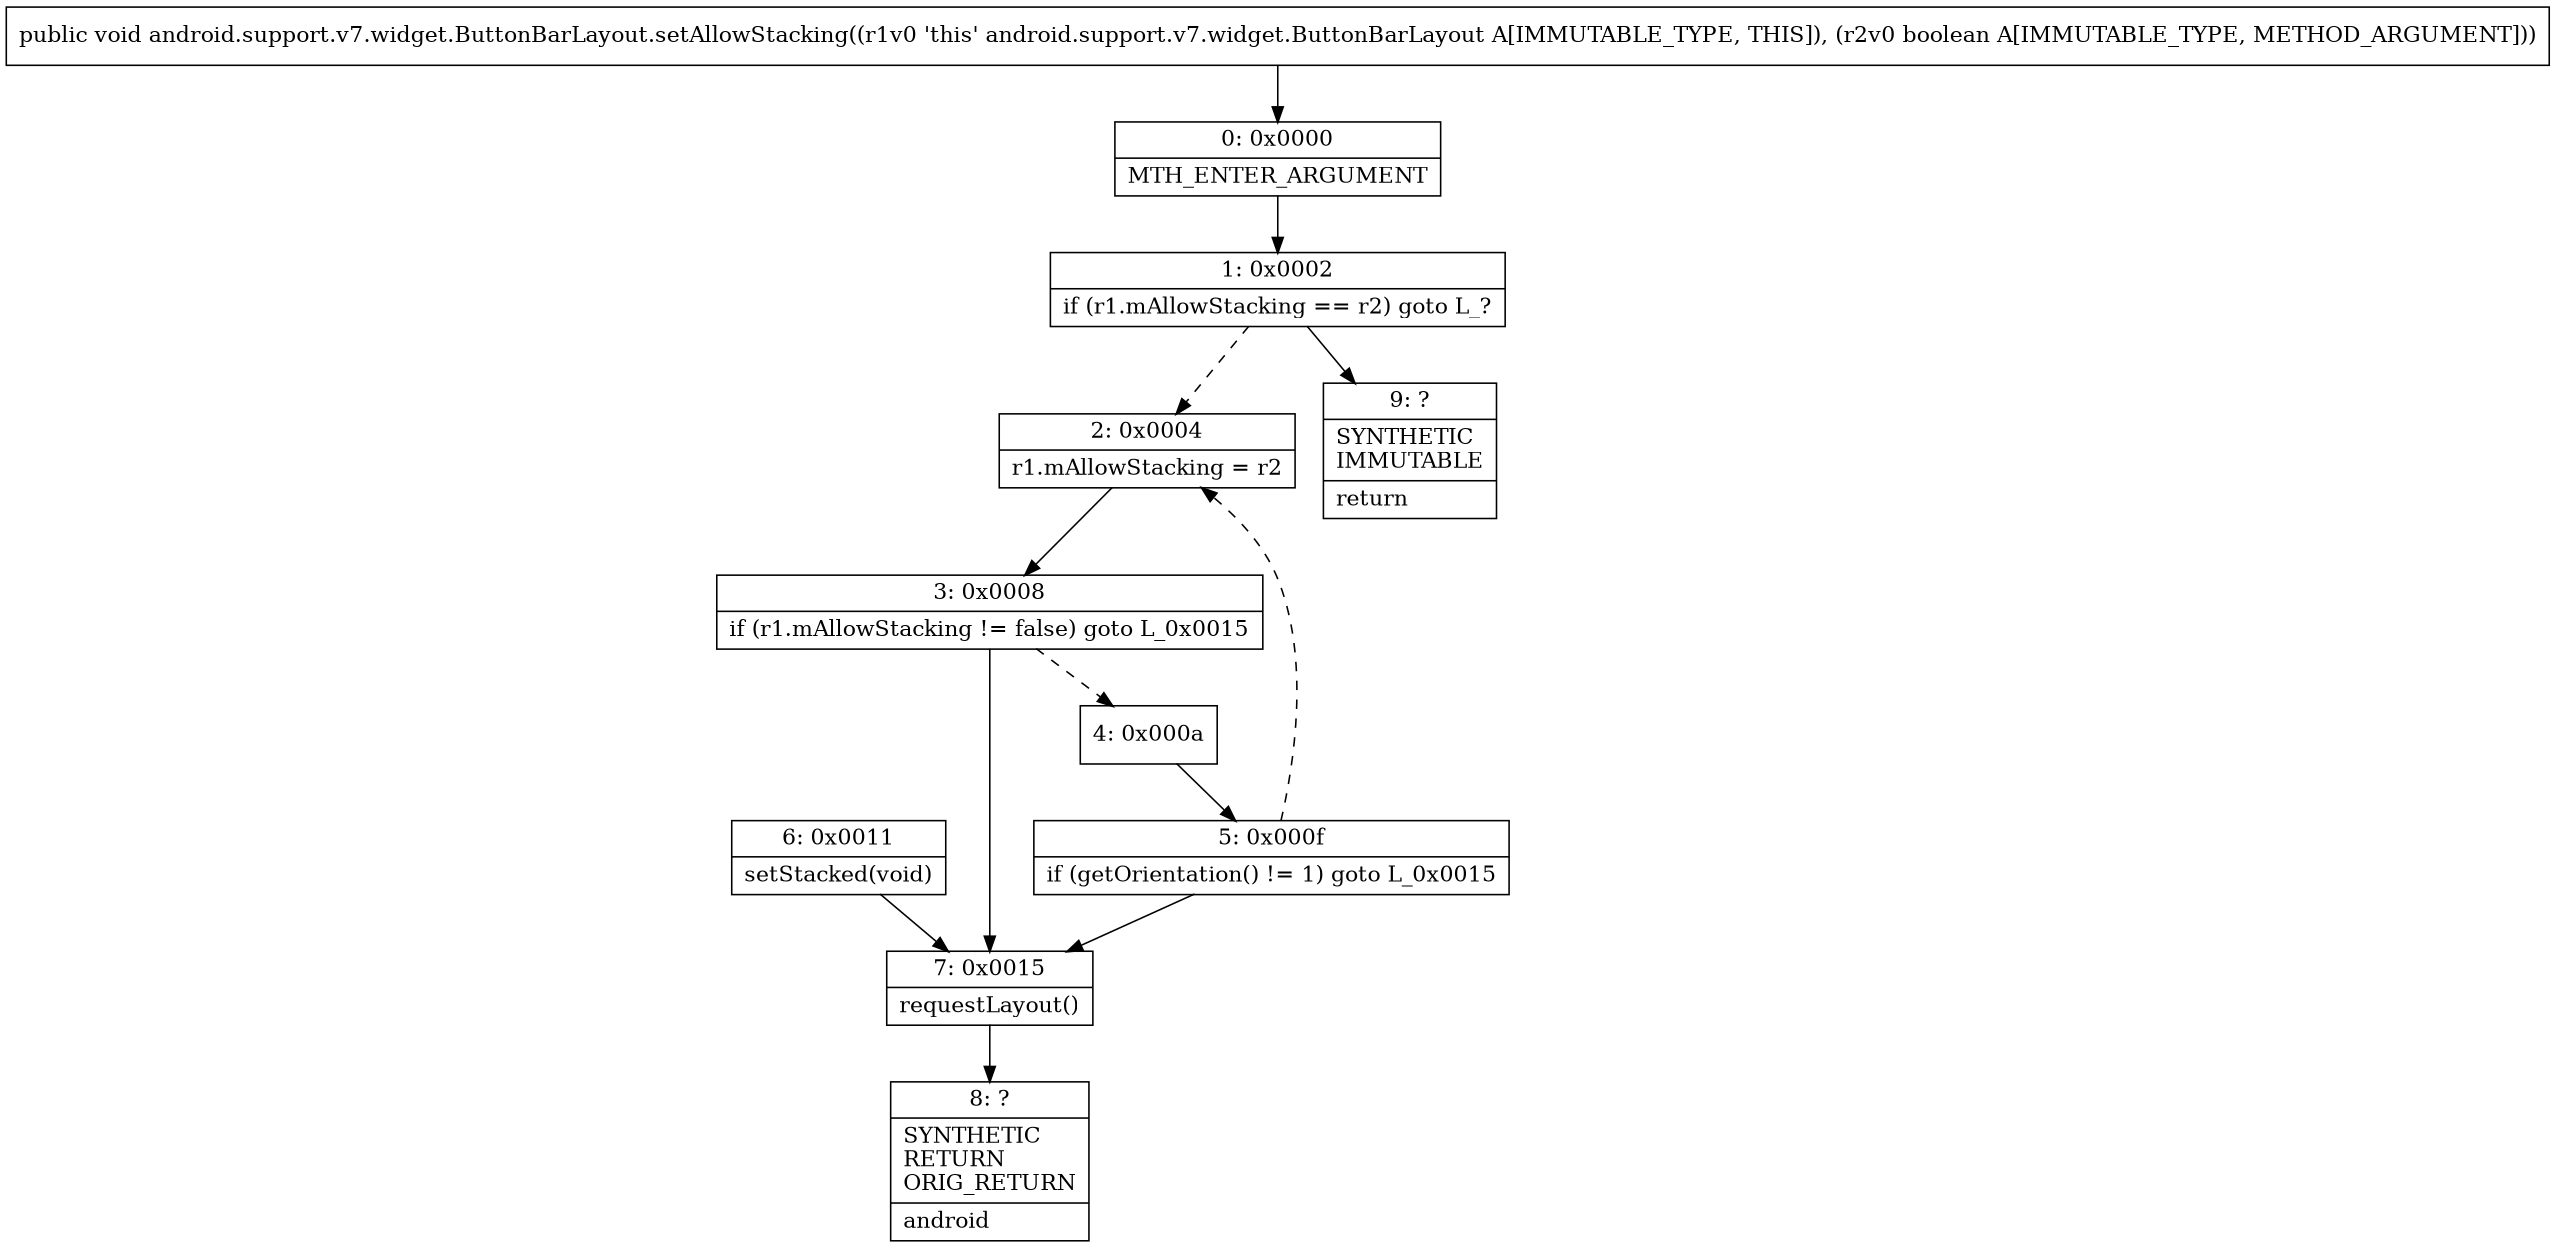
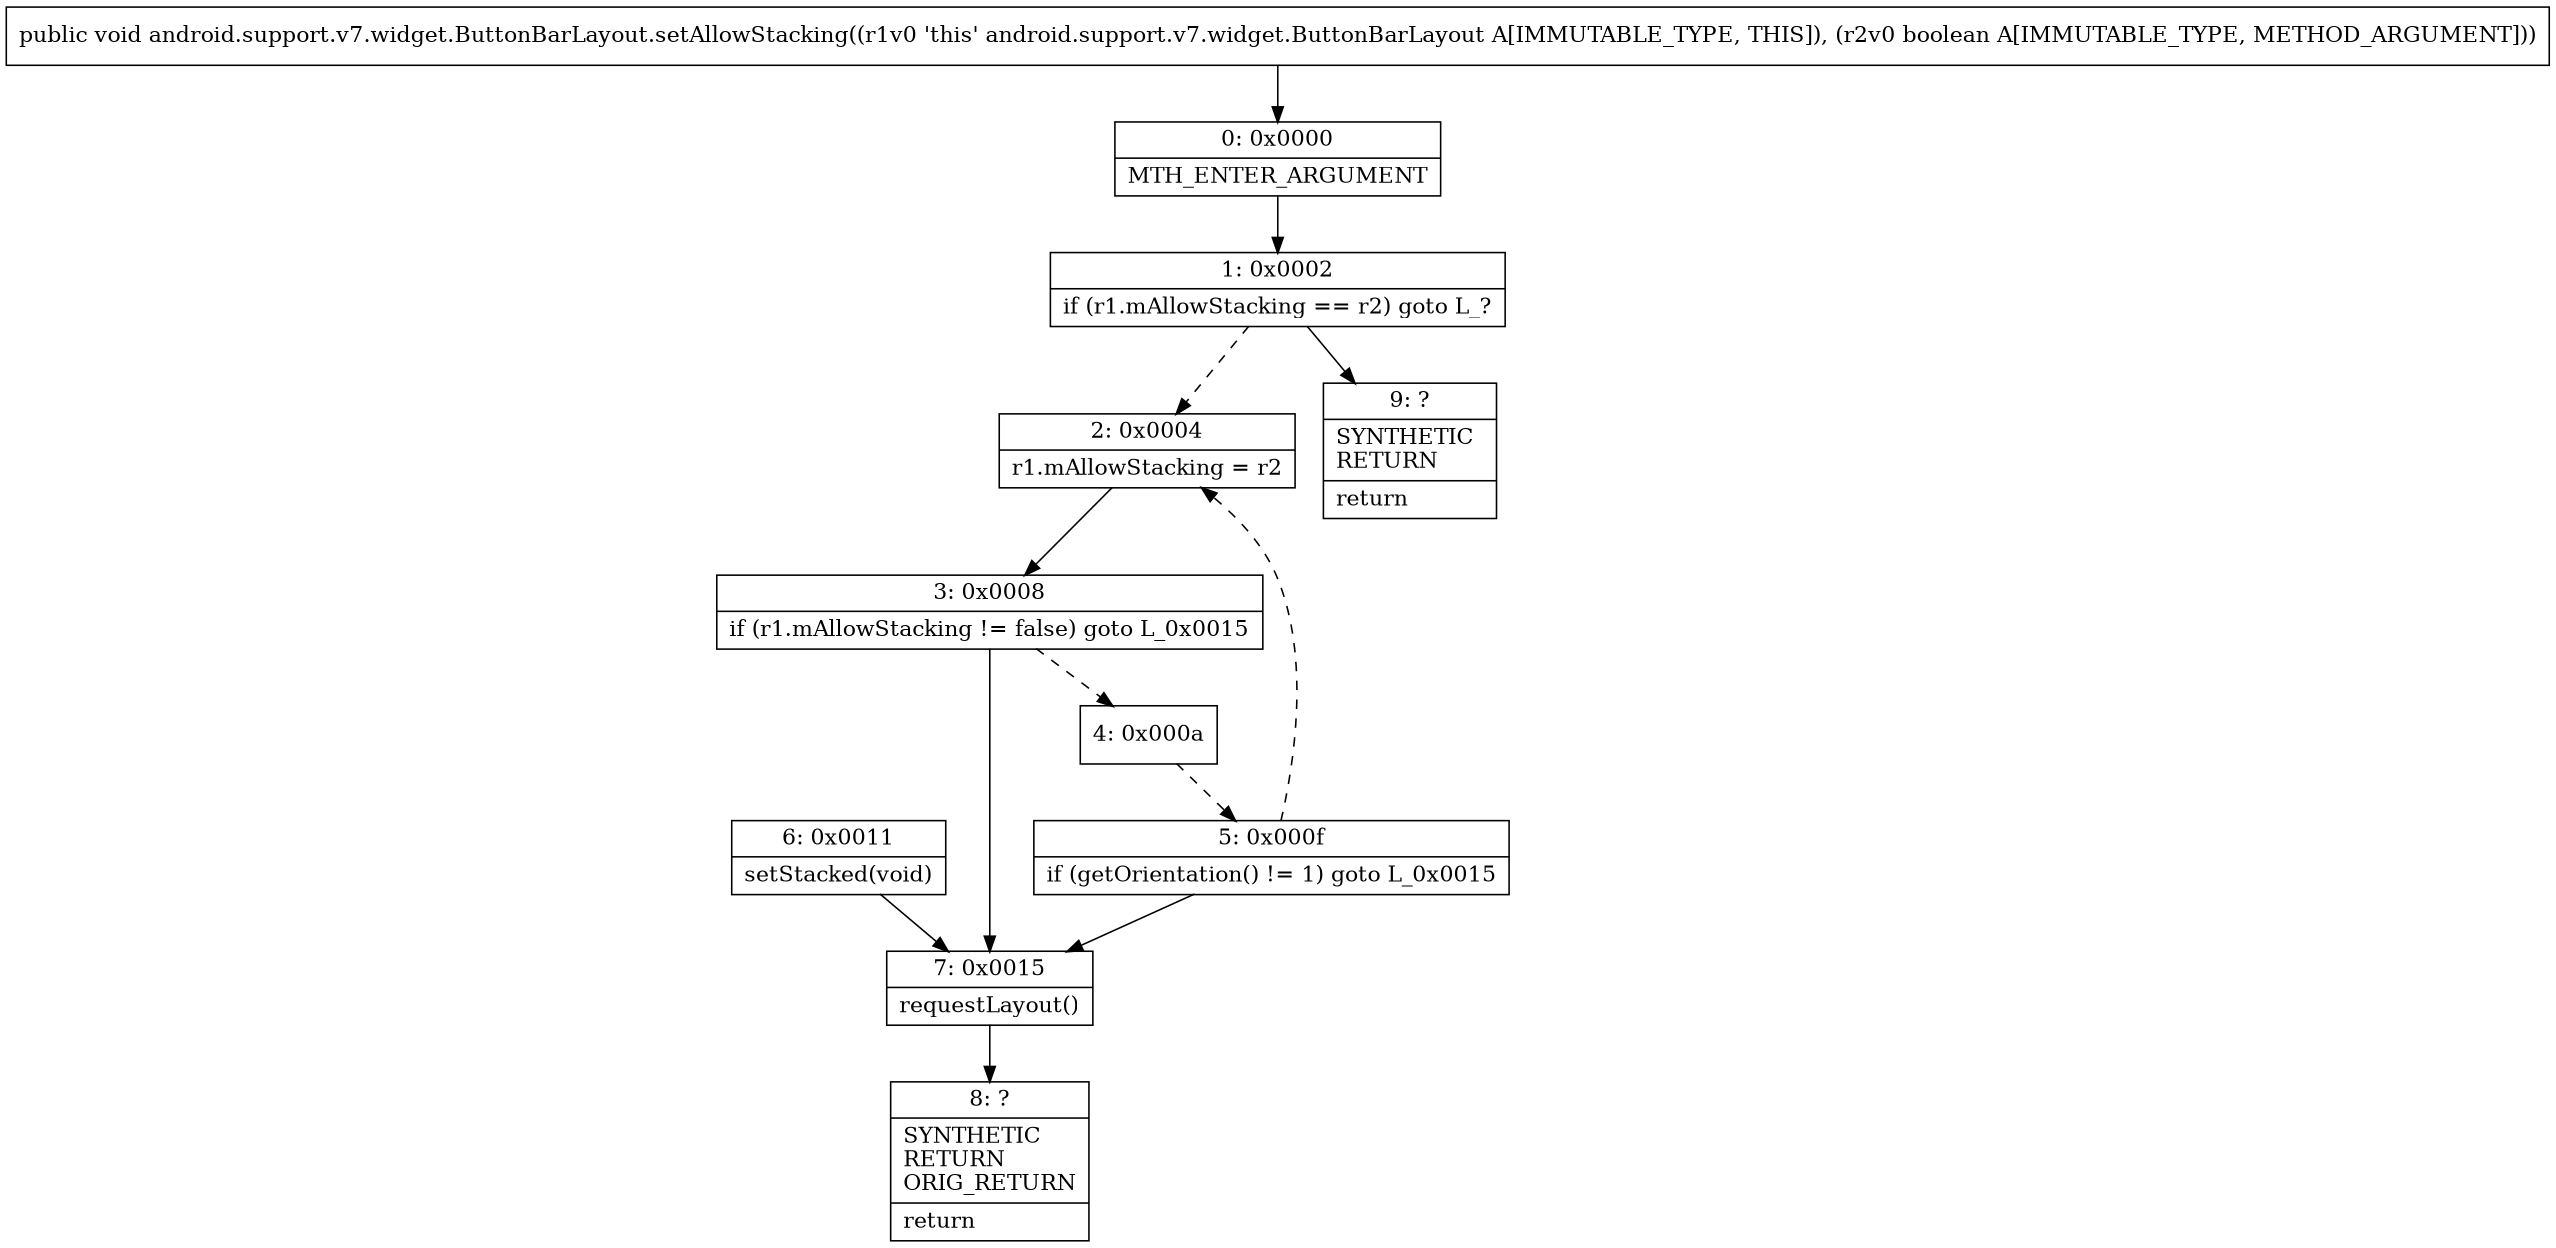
(1410, 461) -> (1387, 461)
(1200, 787) -> (1200, 787)
(947, 1221) -> (939, 1221)
